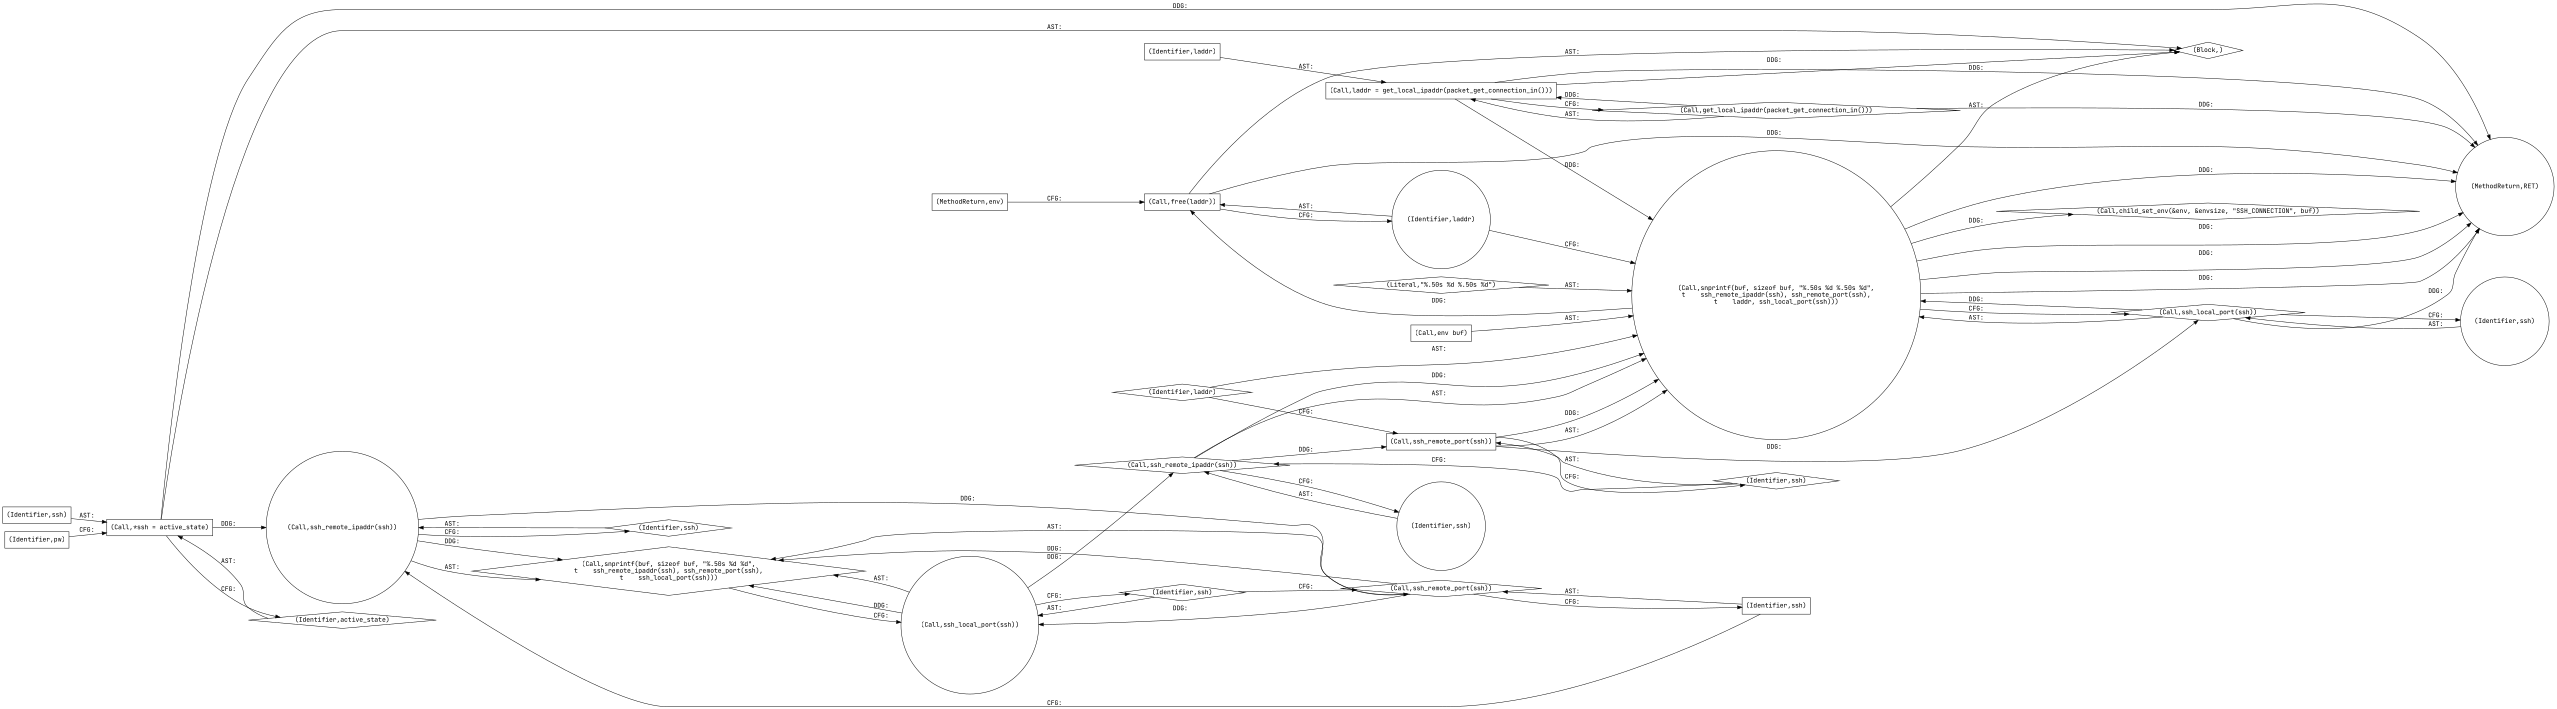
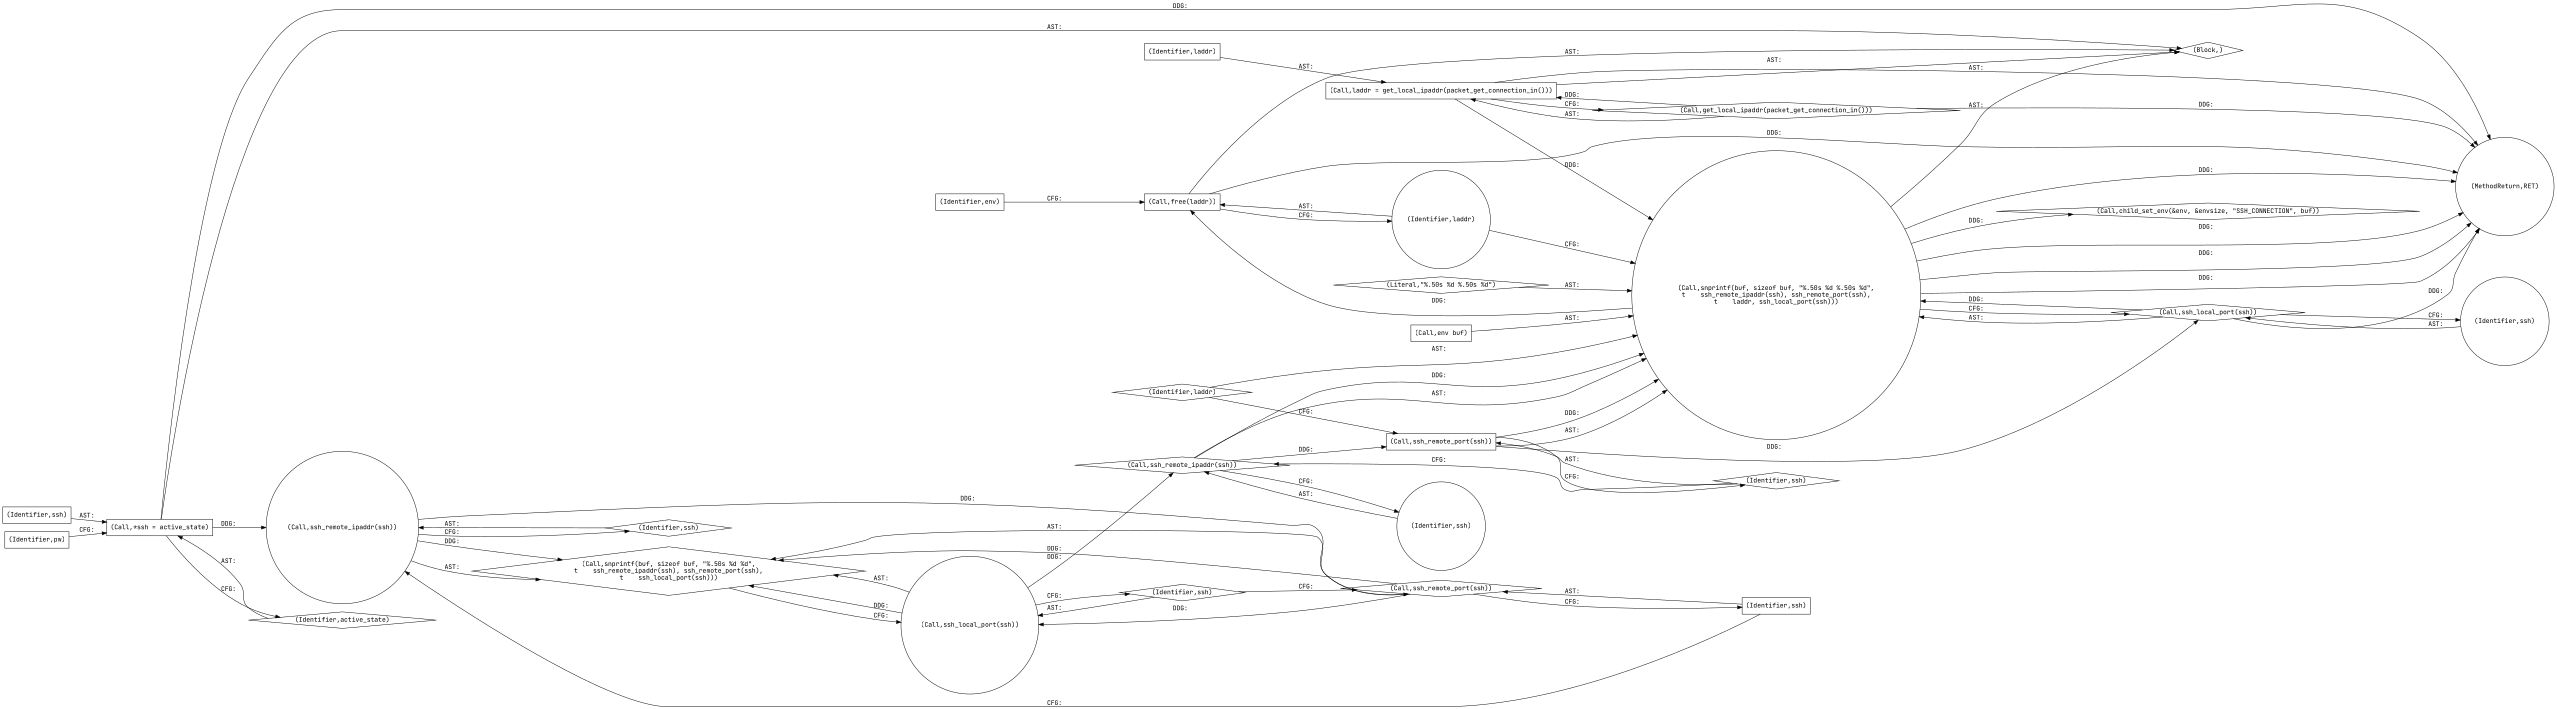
(1776, 60) -> (1776, 60)
(1978, 68) -> (1978, 68)
(970, 202) -> (970, 202)
